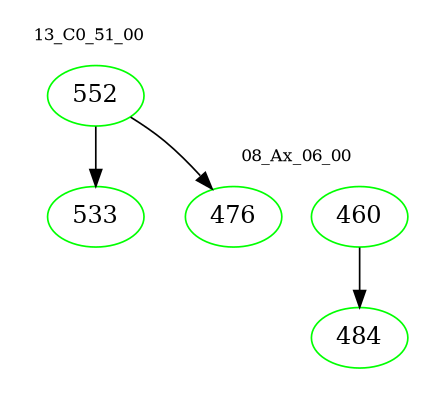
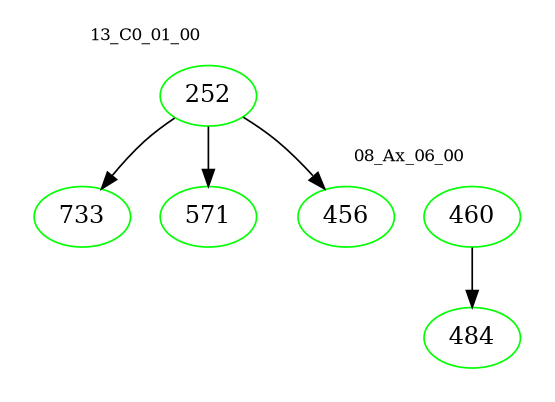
(89, 36) -> (145, 36)
(96, 96) -> (208, 96)
(96, 217) -> (82, 217)
none -> (208, 217)
(234, 217) -> (346, 217)
